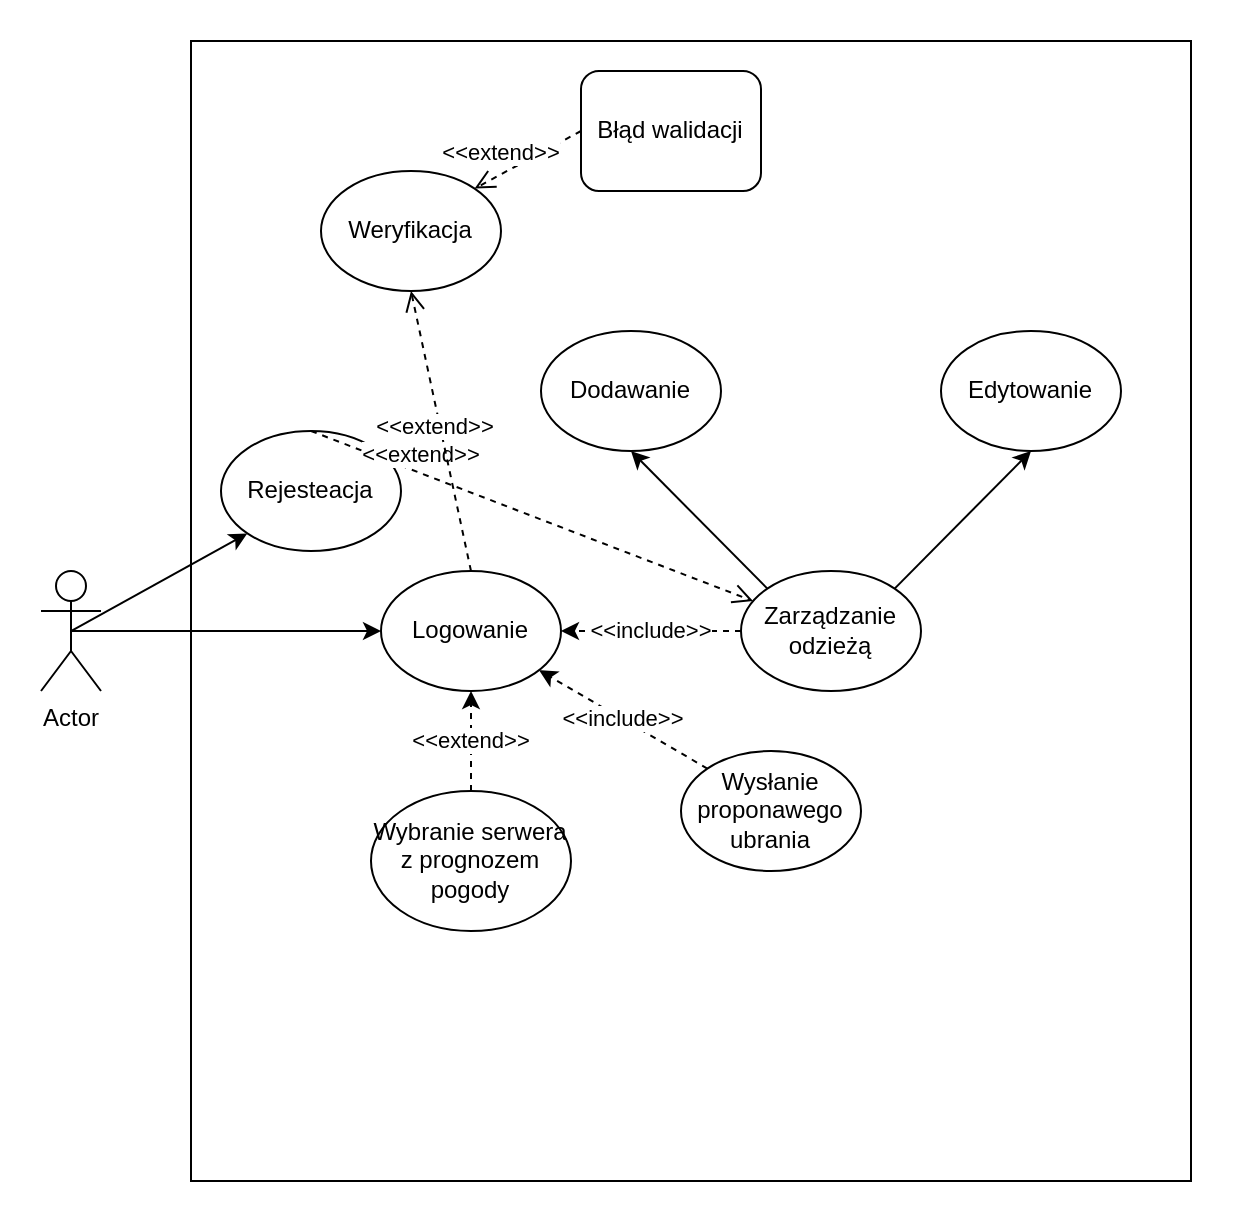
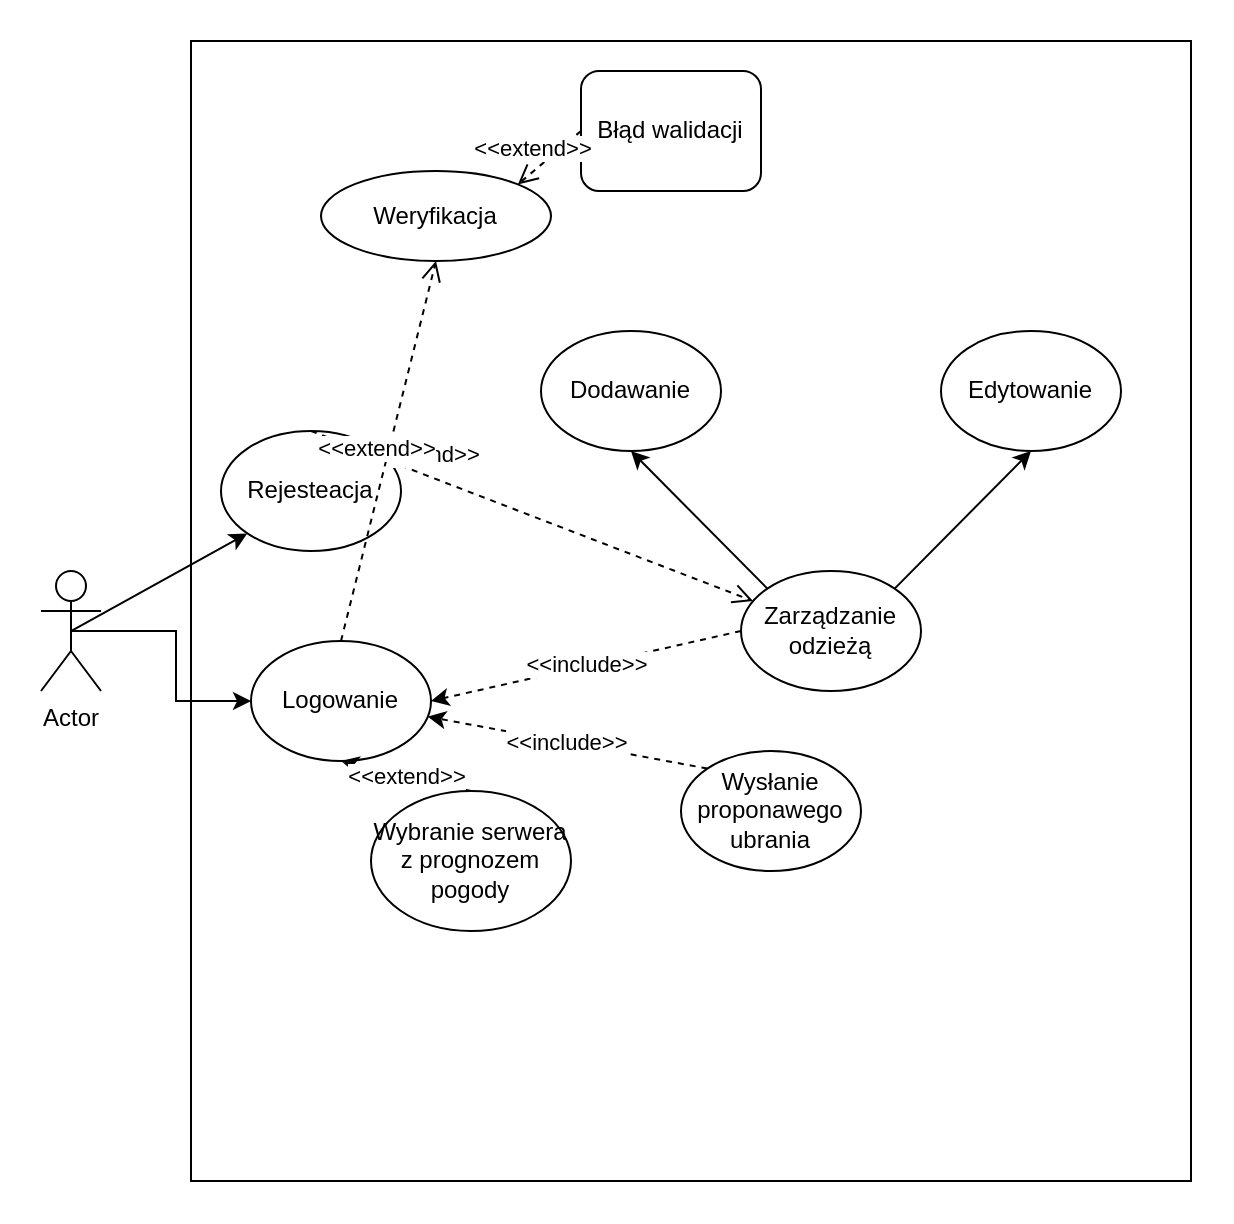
(411, 231) -> (436, 216)
(471, 631) -> (341, 701)
